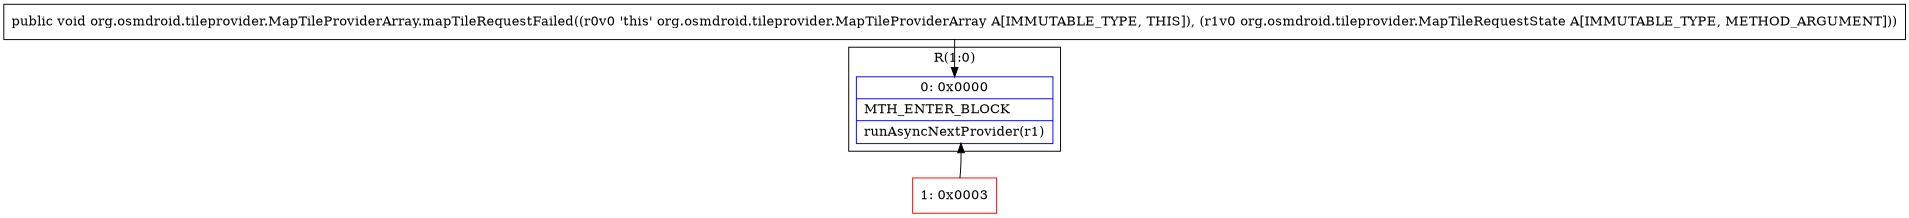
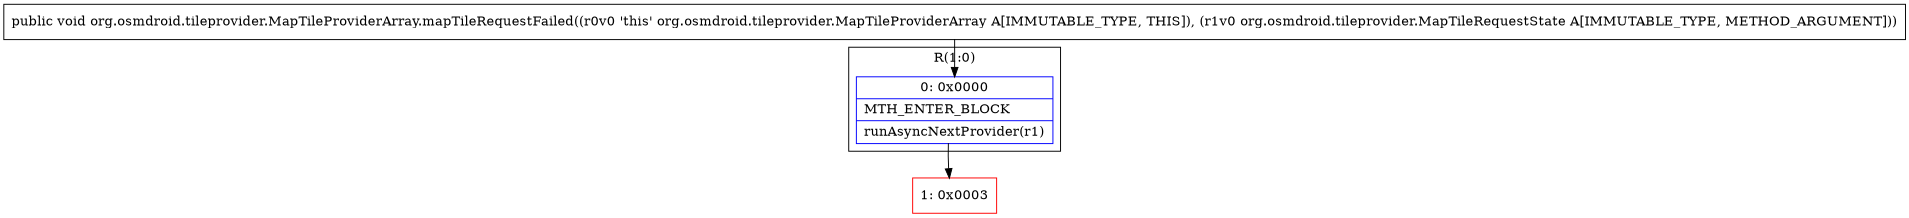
(961, 166) -> (948, 157)
